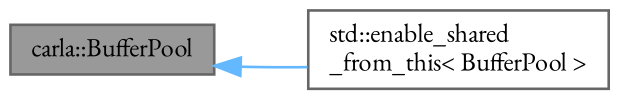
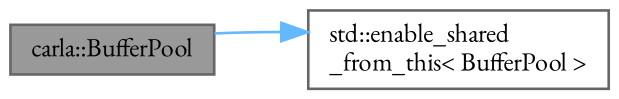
(274, 67) -> (248, 32)
